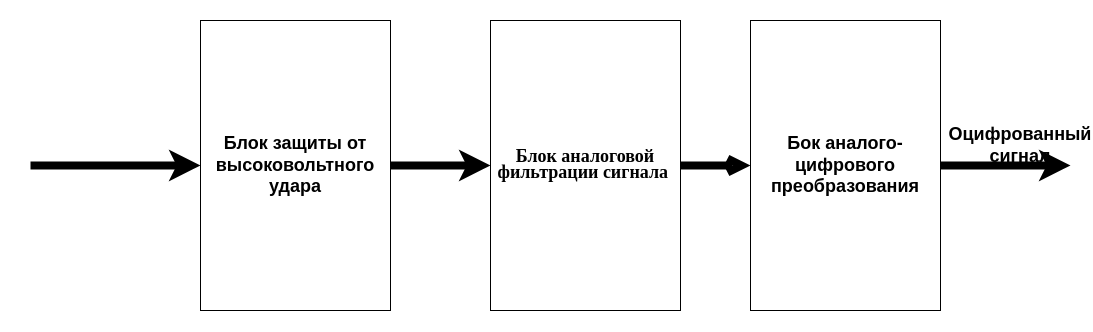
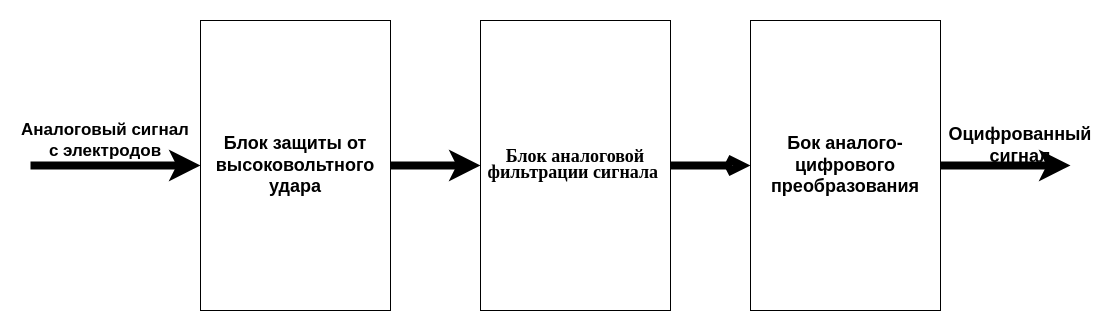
none -> (106, 141)
(586, 166) -> (576, 166)
